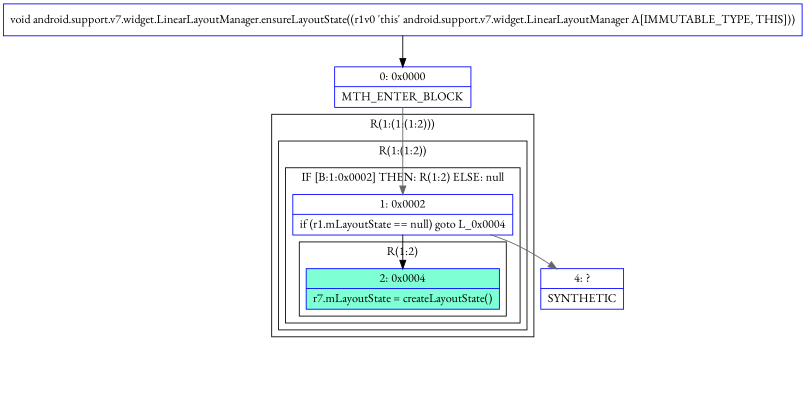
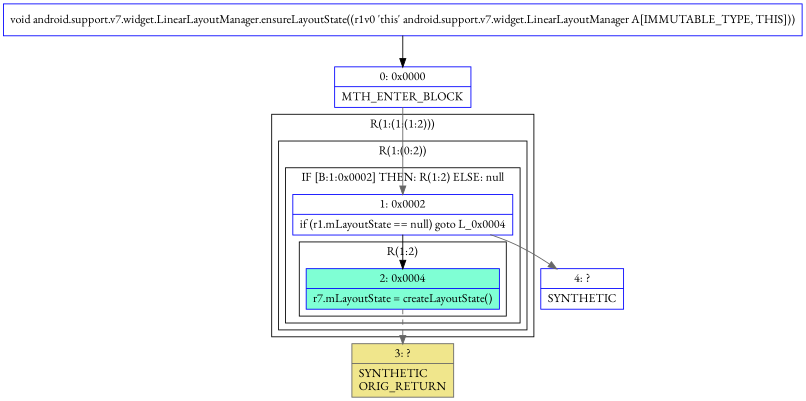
(403, 151) -> (403, 151)
none -> (403, 370)
